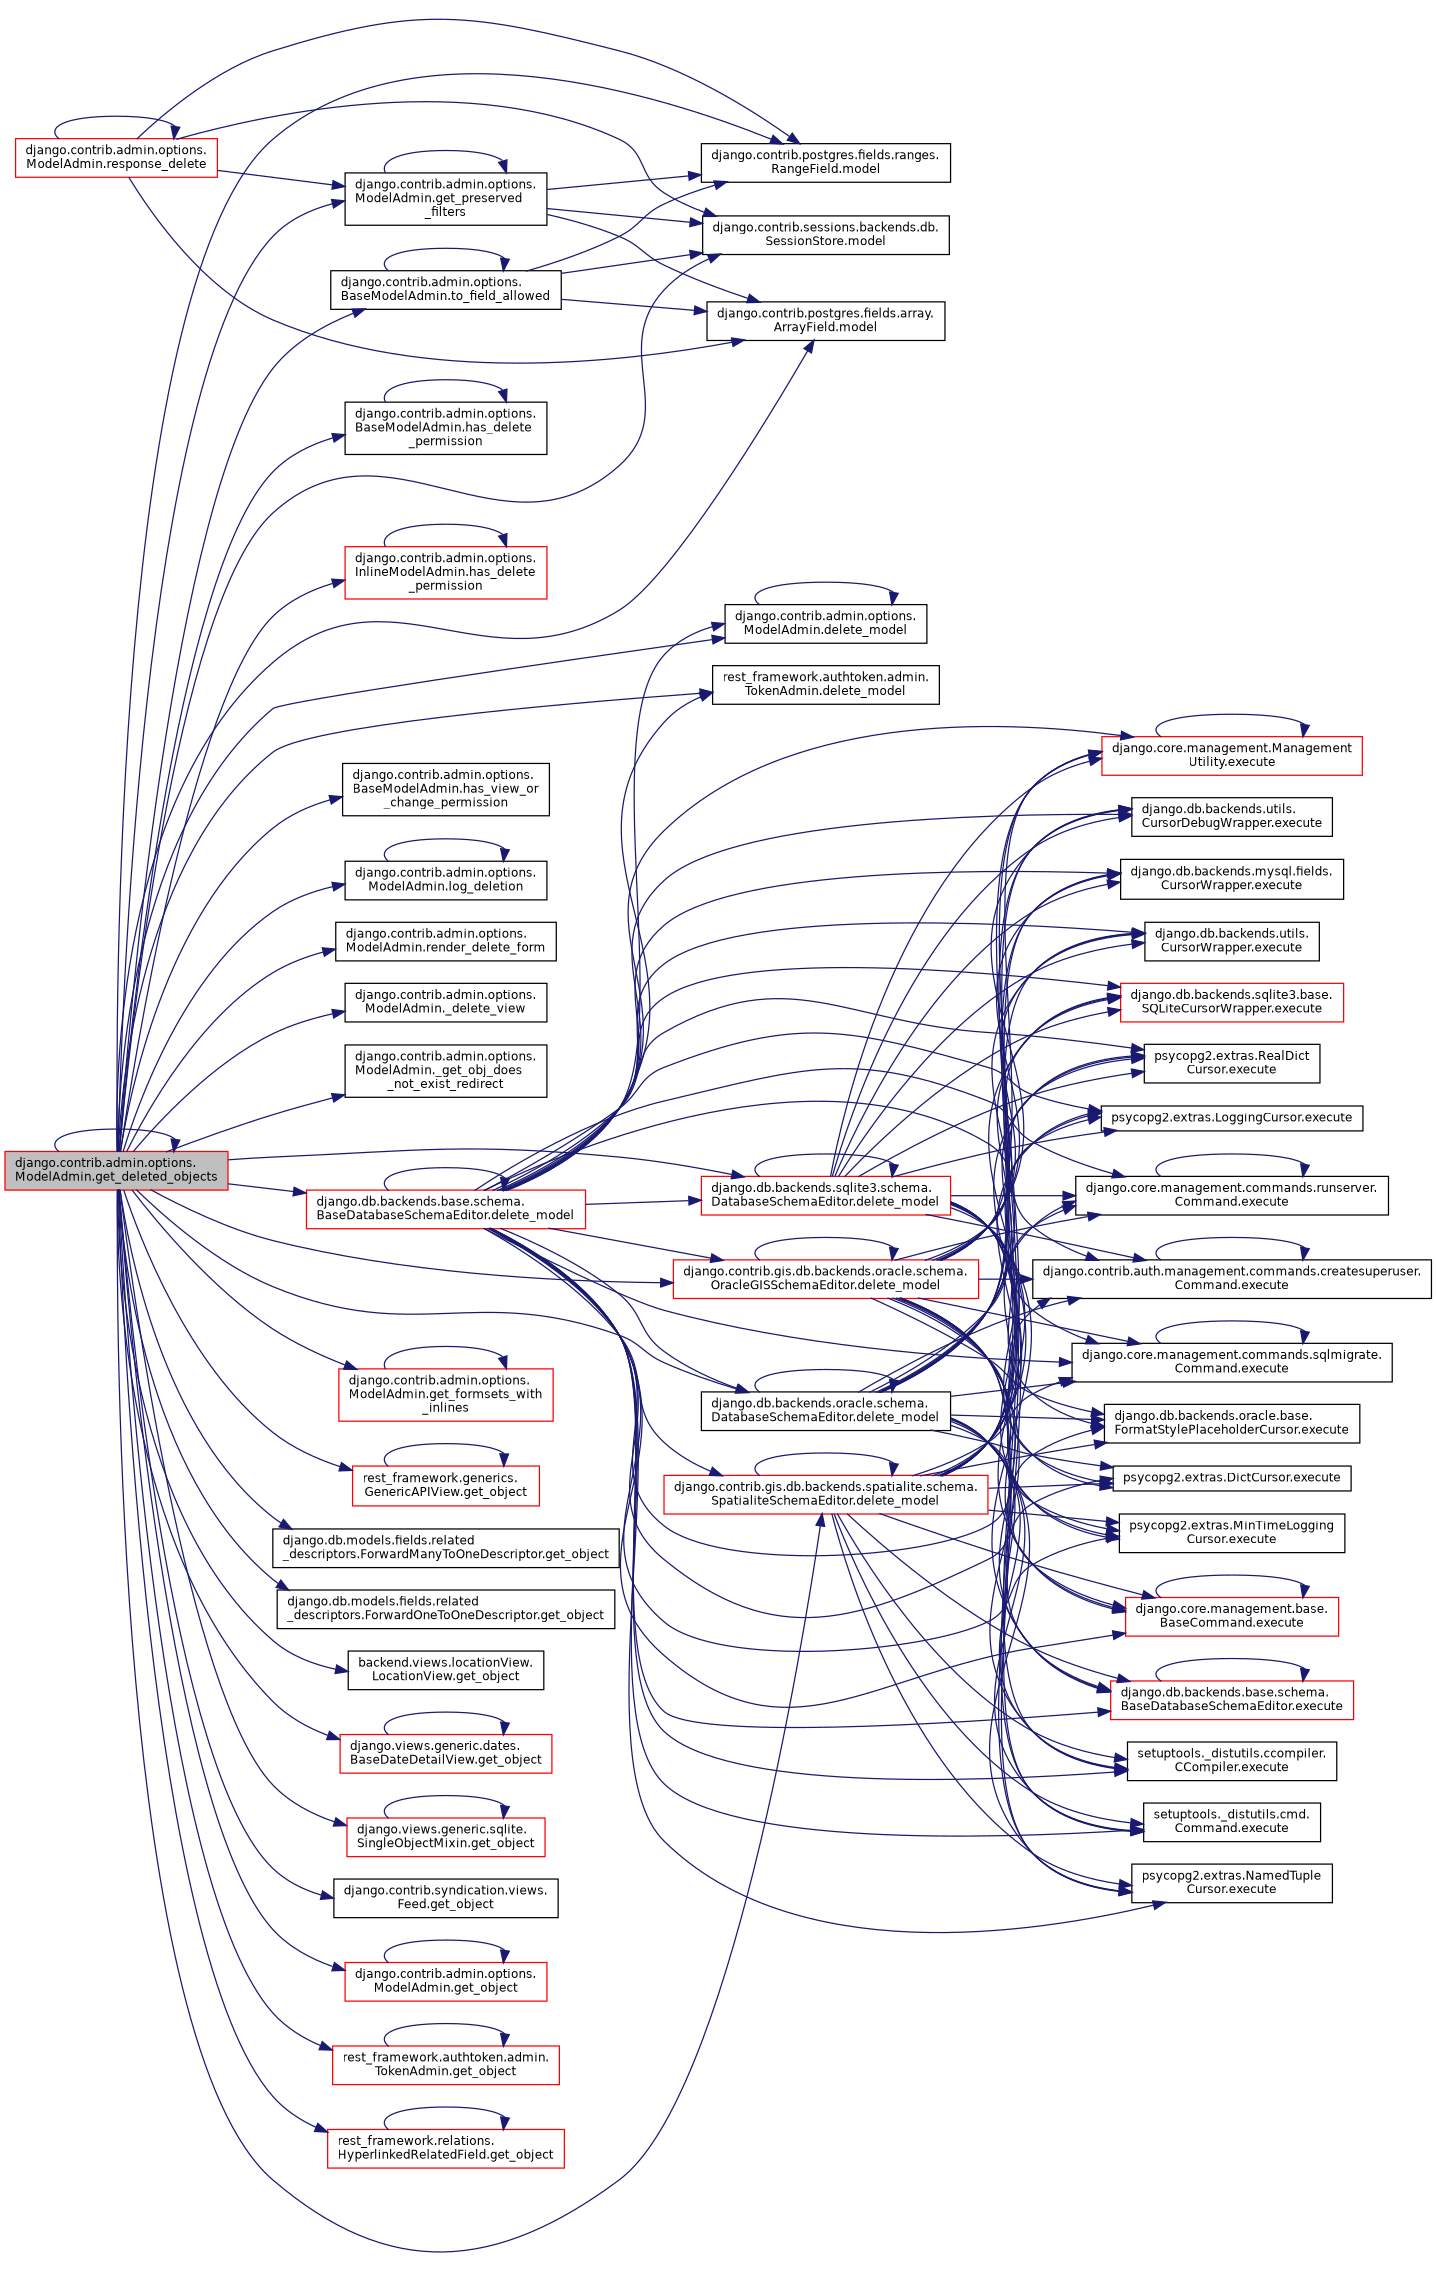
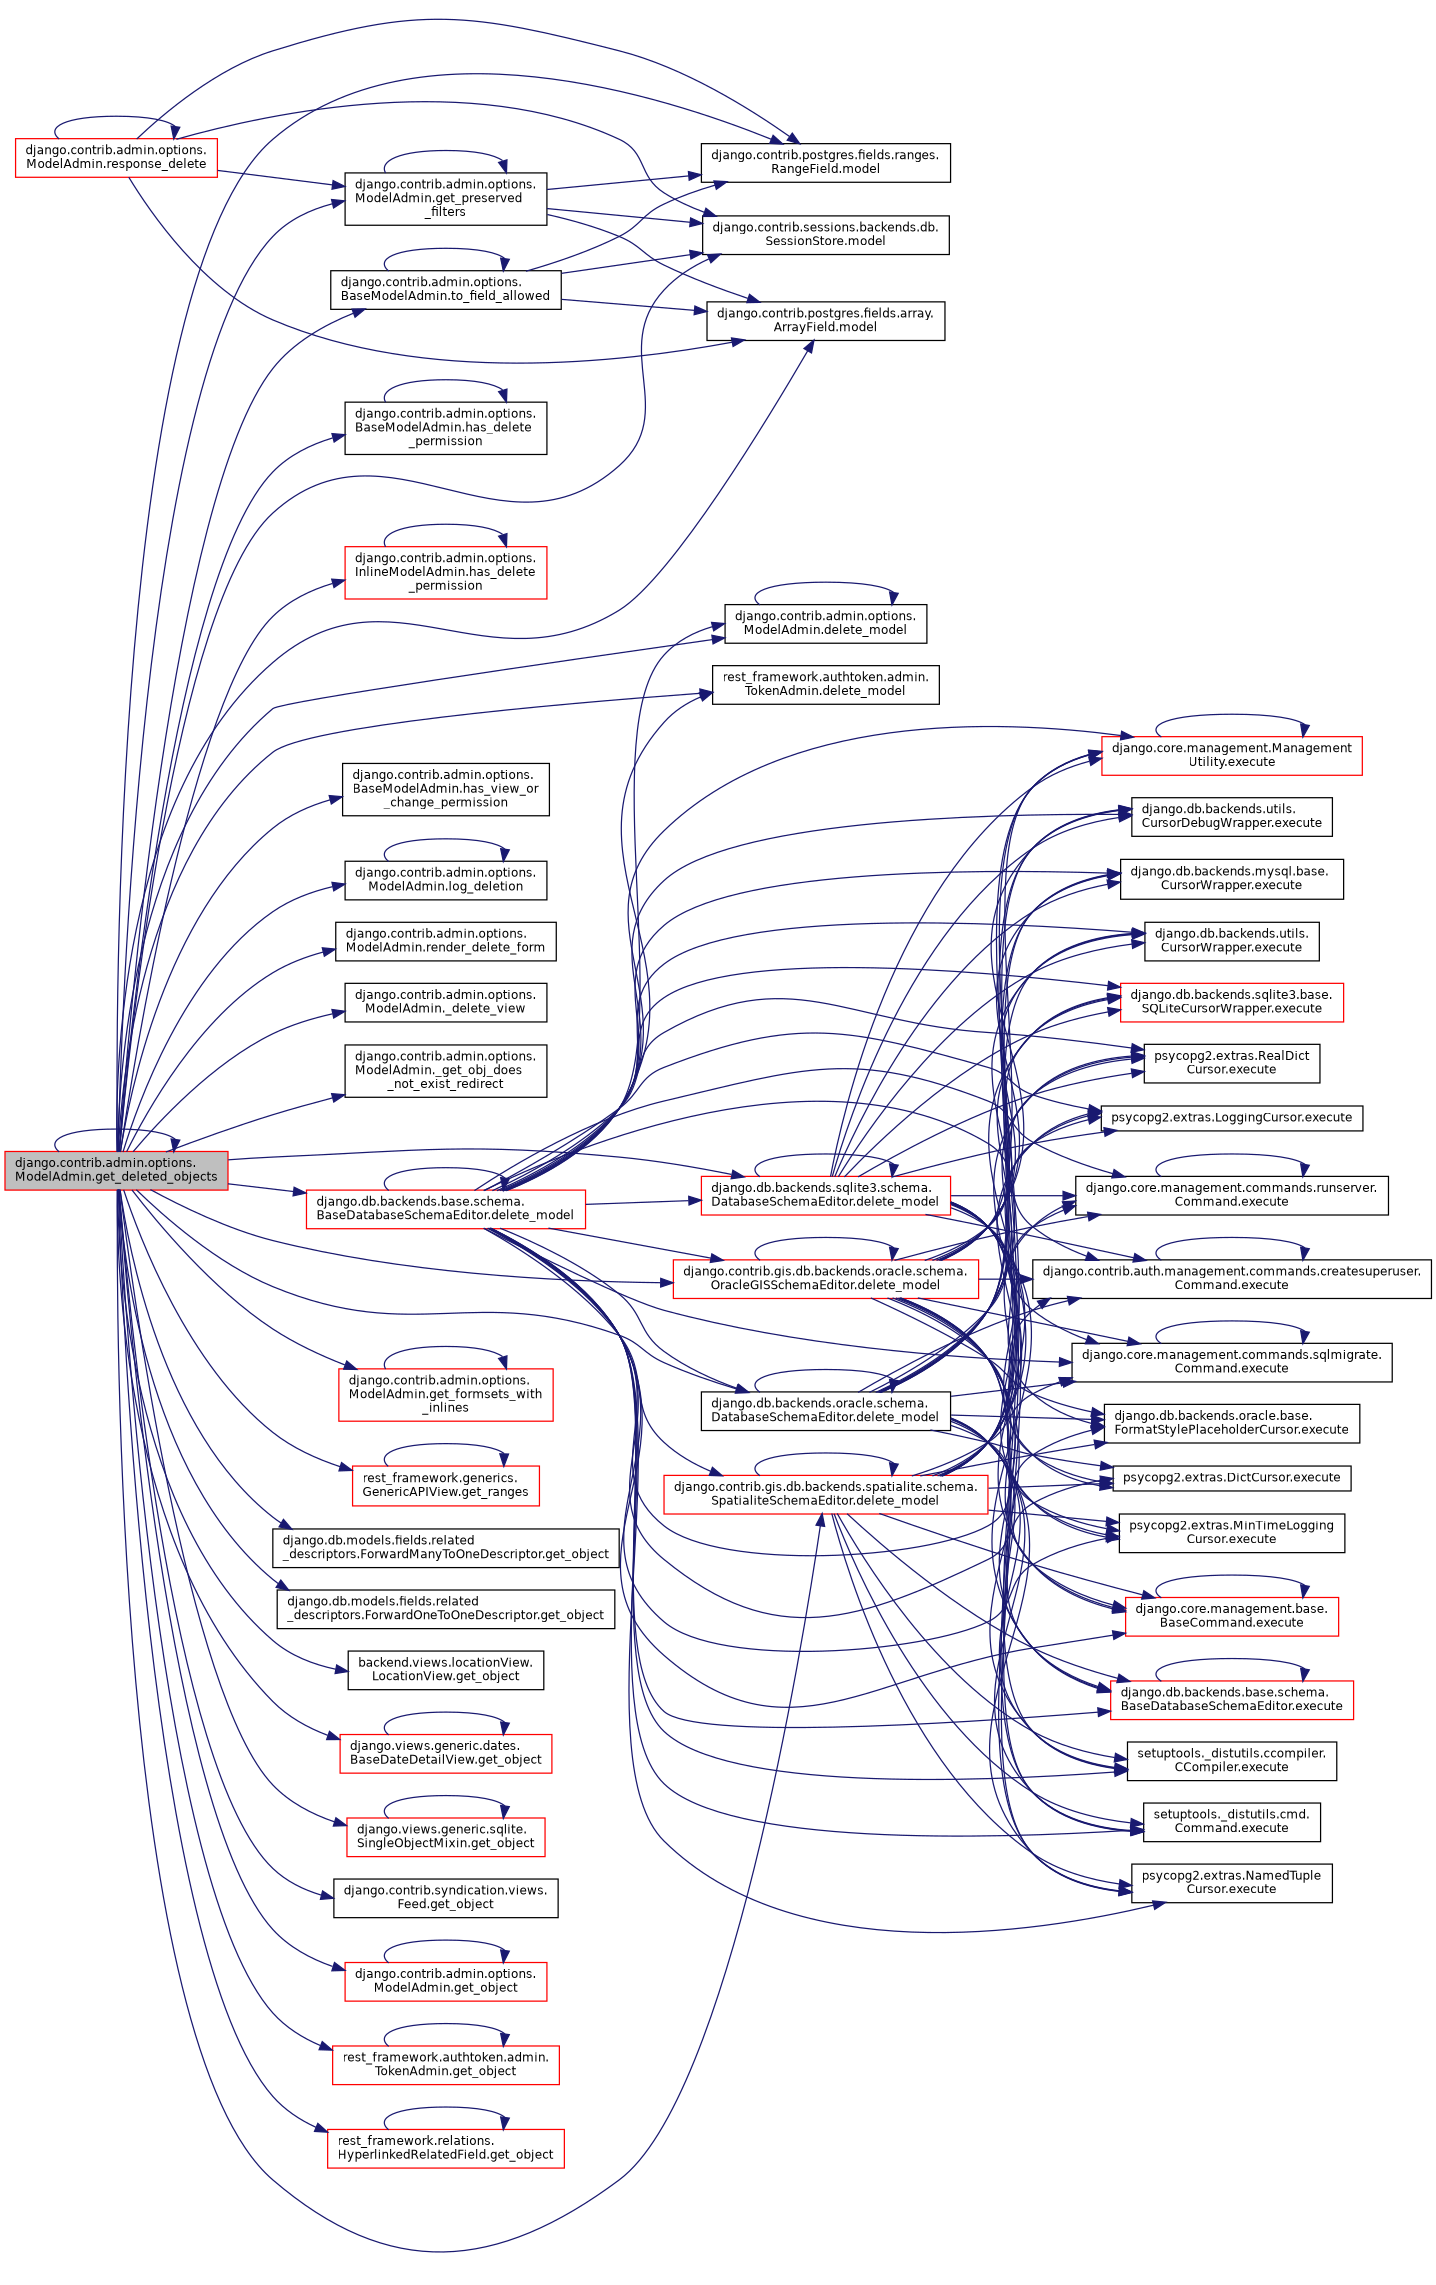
(1232, 879) -> (1232, 879)
(446, 1486) -> (446, 1486)
